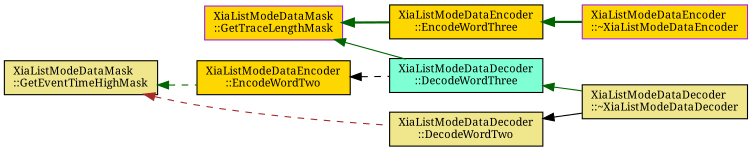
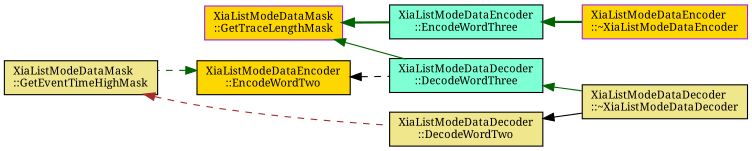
(466, 22) -> (466, 22)
(183, 85) -> (172, 70)
